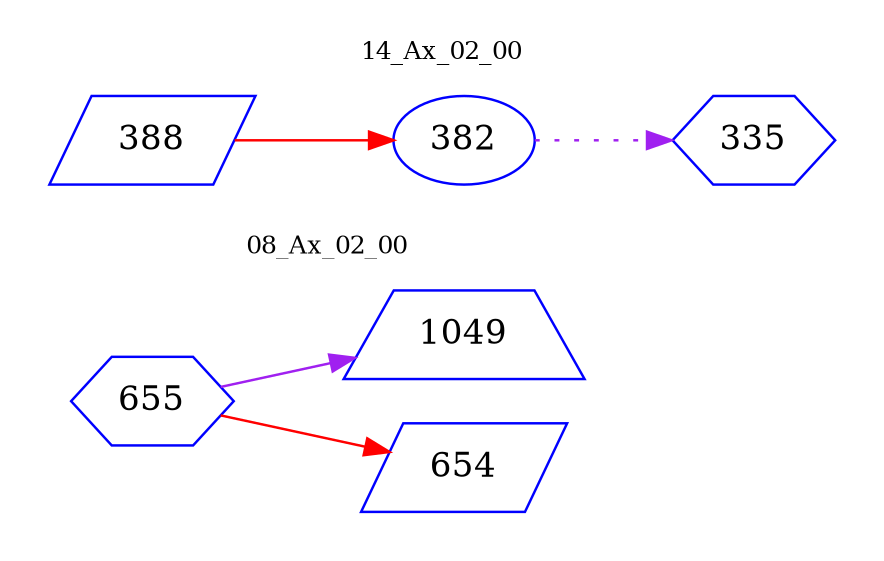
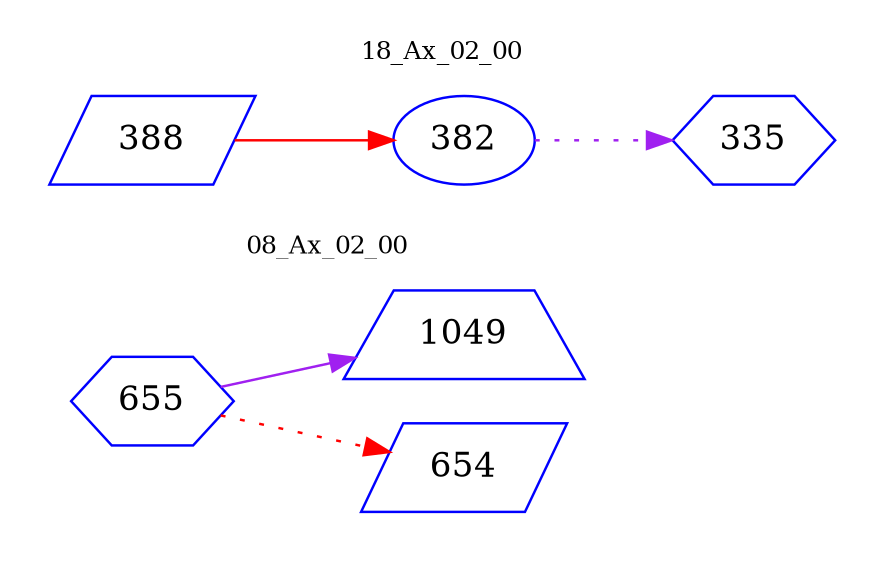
(442, 53) -> (442, 53)
(293, 431) -> (293, 431)
